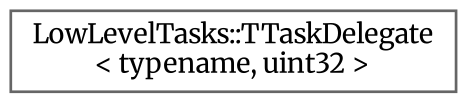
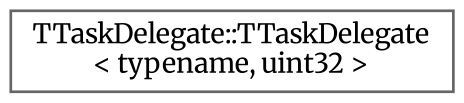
(233, 51) -> (232, 51)
